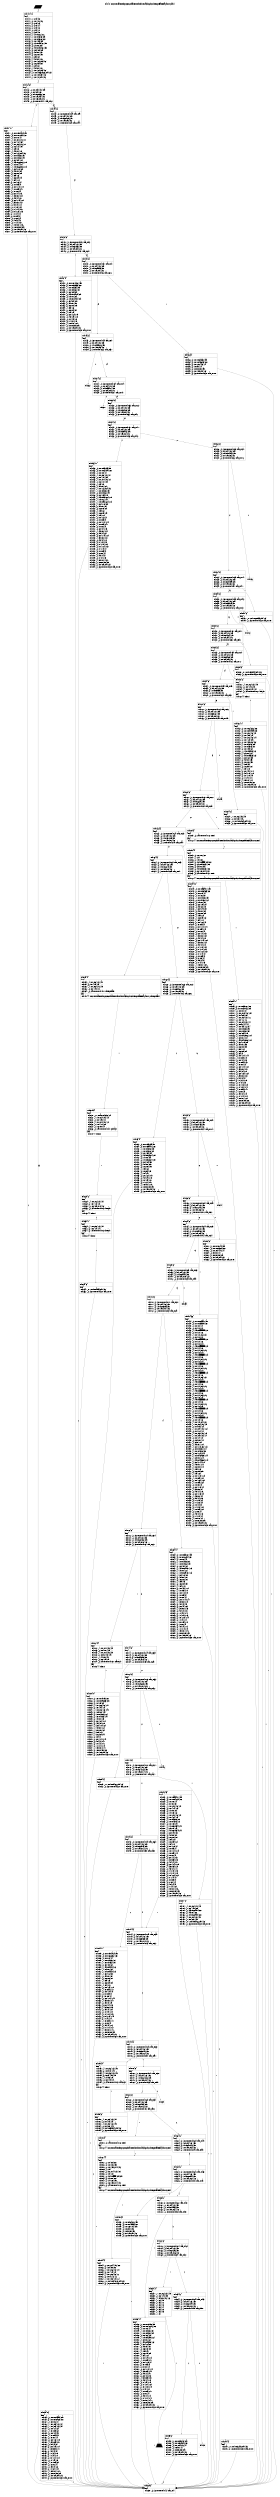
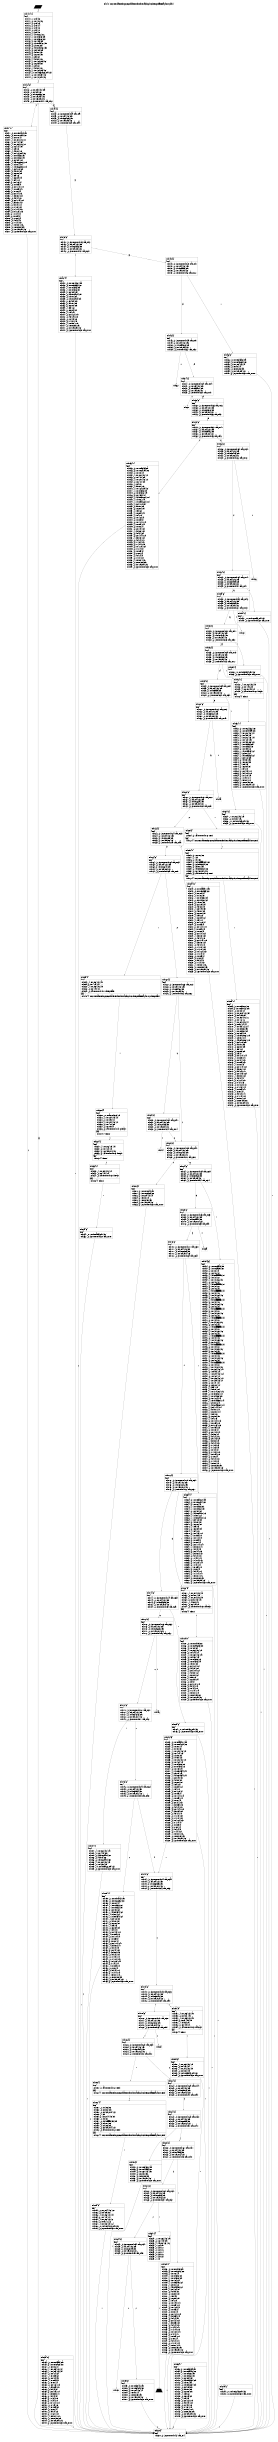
(165, 1066) -> (180, 1068)
